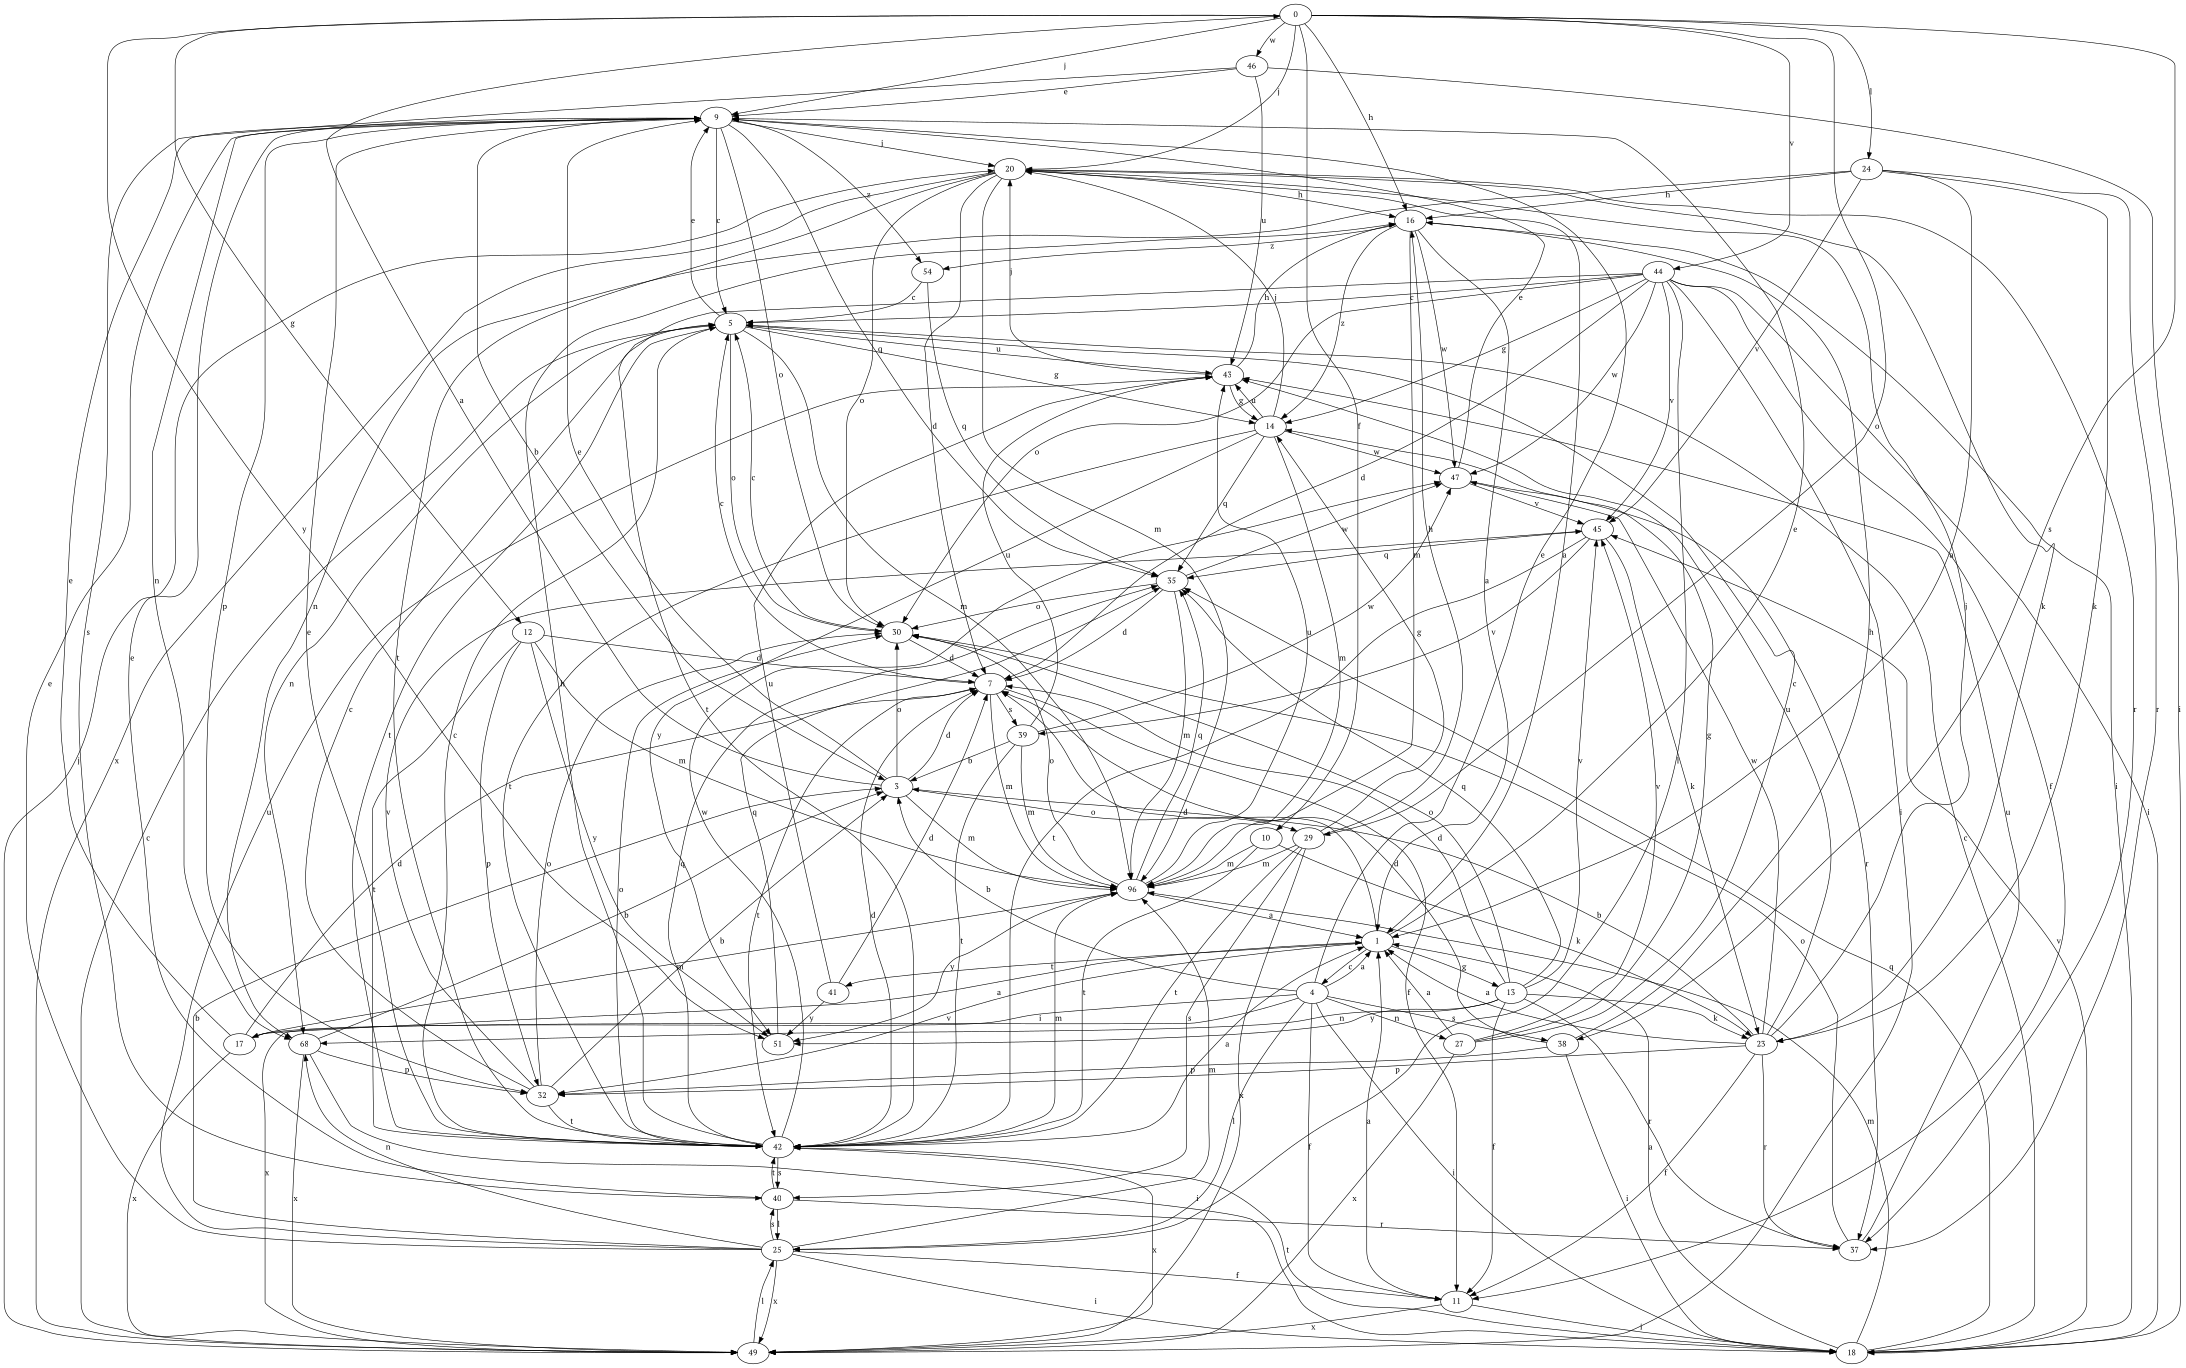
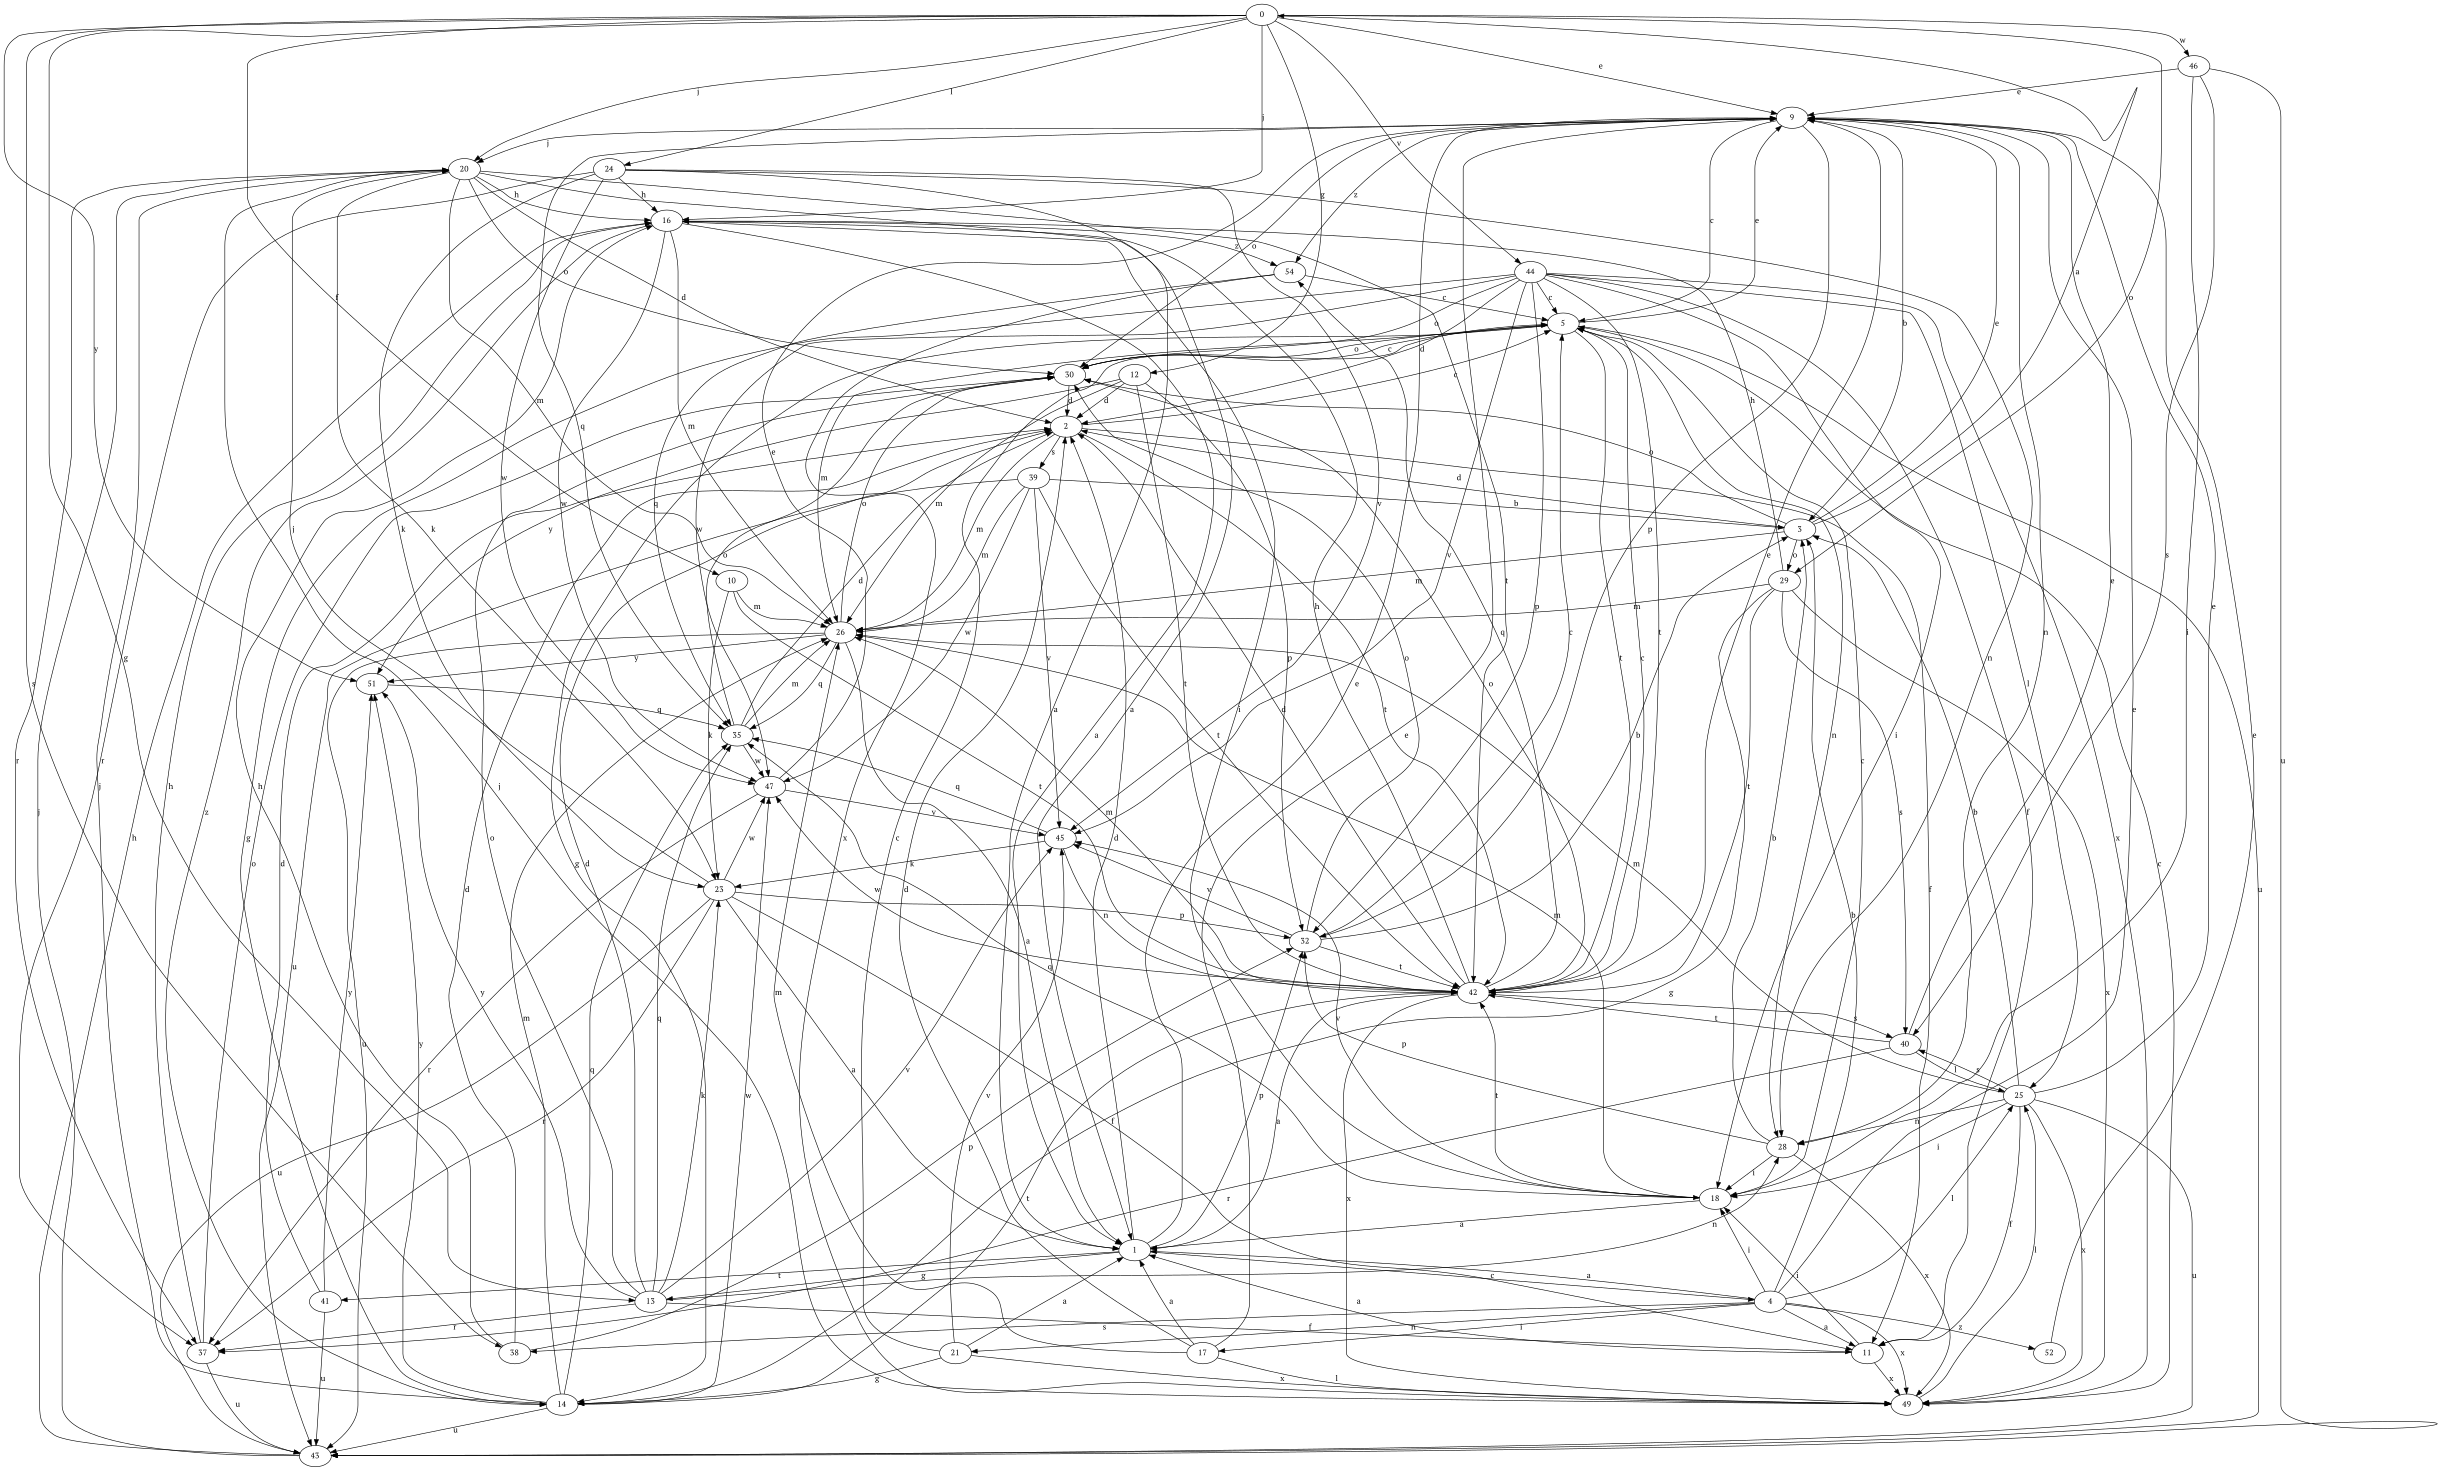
(1065, 66) -> (1601, 66)
(1371, 118) -> (1263, 118)
none -> (49, 212)
(1237, 403) -> none
none -> (505, 531)
none -> (1529, 640)
none -> (186, 672)
(1365, 674) -> (1047, 655)
(990, 684) -> (1066, 427)
(714, 767) -> (1500, 642)
(108, 770) -> (803, 1035)
(1901, 813) -> (2118, 838)
(1363, 833) -> none
(1054, 838) -> (1106, 916)
(1132, 890) -> (841, 632)
(949, 1019) -> (1262, 1096)
(305, 1044) -> (1783, 1147)
(1460, 1044) -> (956, 1353)
(1310, 1147) -> (1826, 1327)
(135, 1199) -> (1337, 1379)
(1645, 1248) -> none
none -> (2050, 1353)
